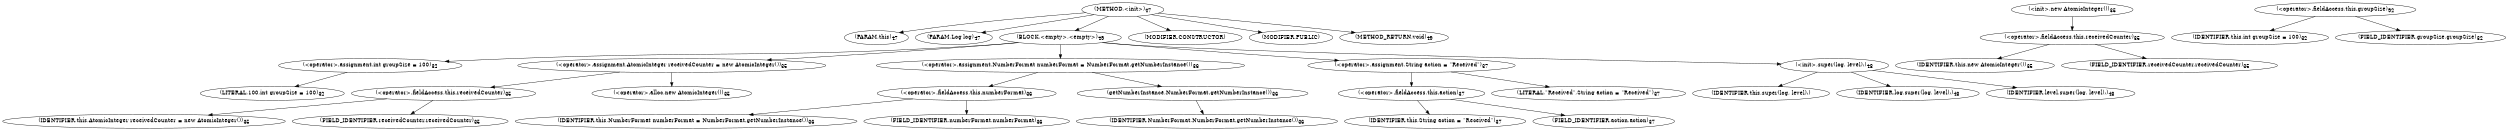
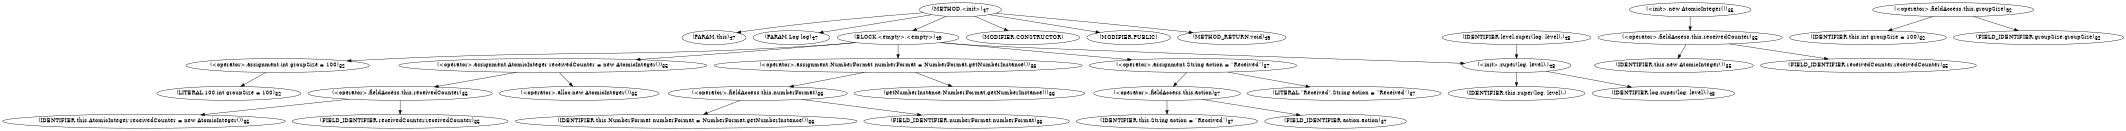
(1943, 79) -> (1517, 50)
(1207, 121) -> none
